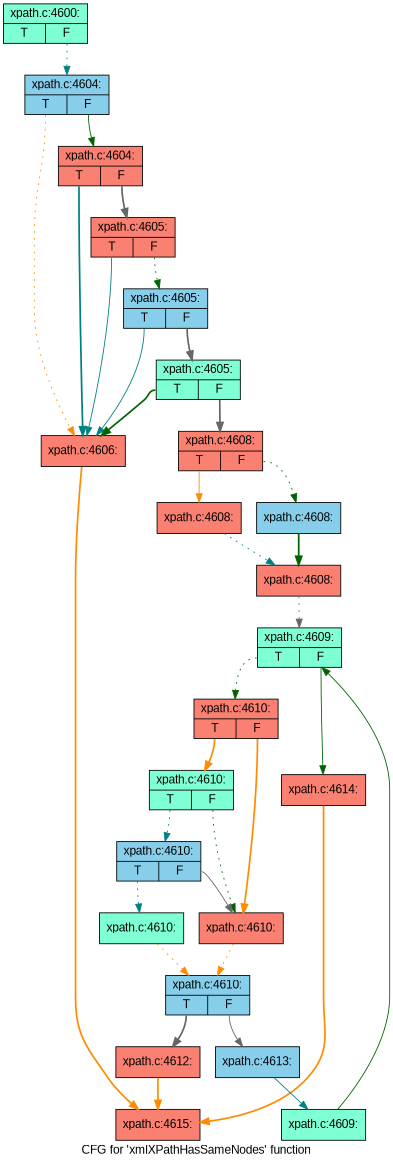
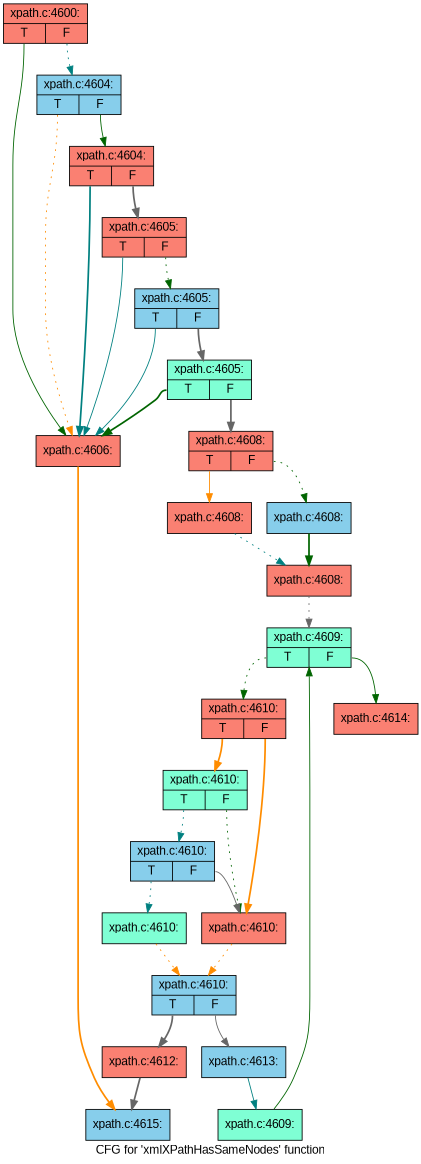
(45, 24) -> (45, 24)
none -> (13, 241)
(324, 999) -> none
(158, 1089) -> (137, 1089)
(158, 1125) -> (128, 1125)
